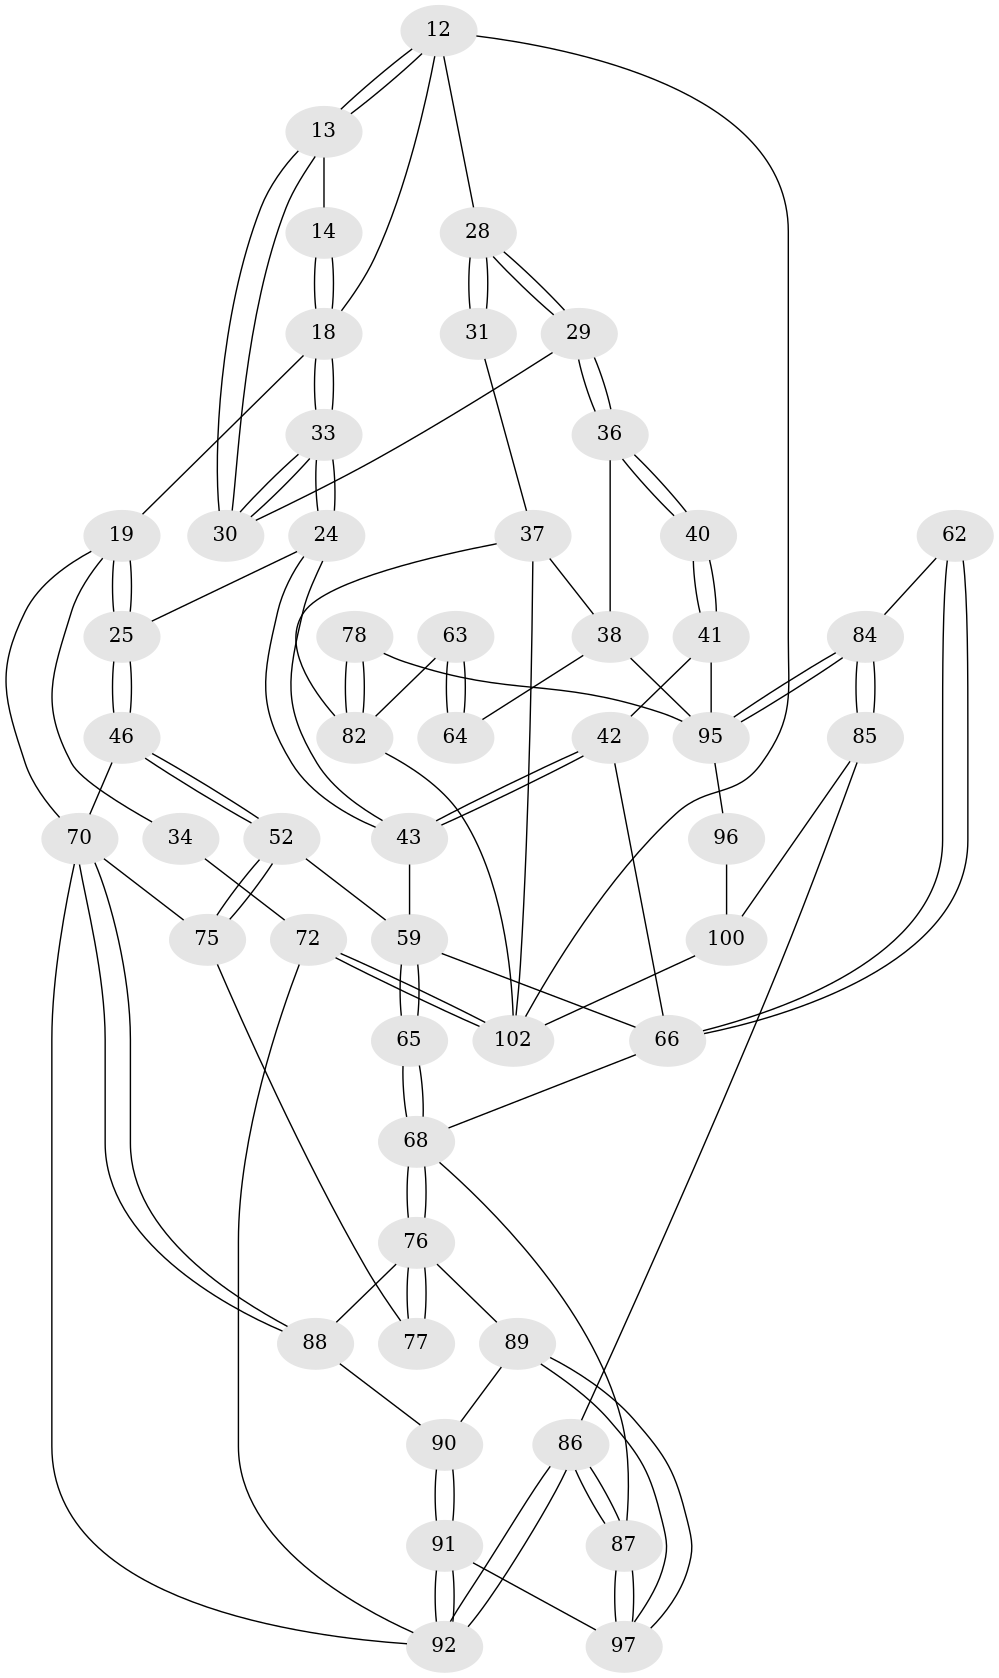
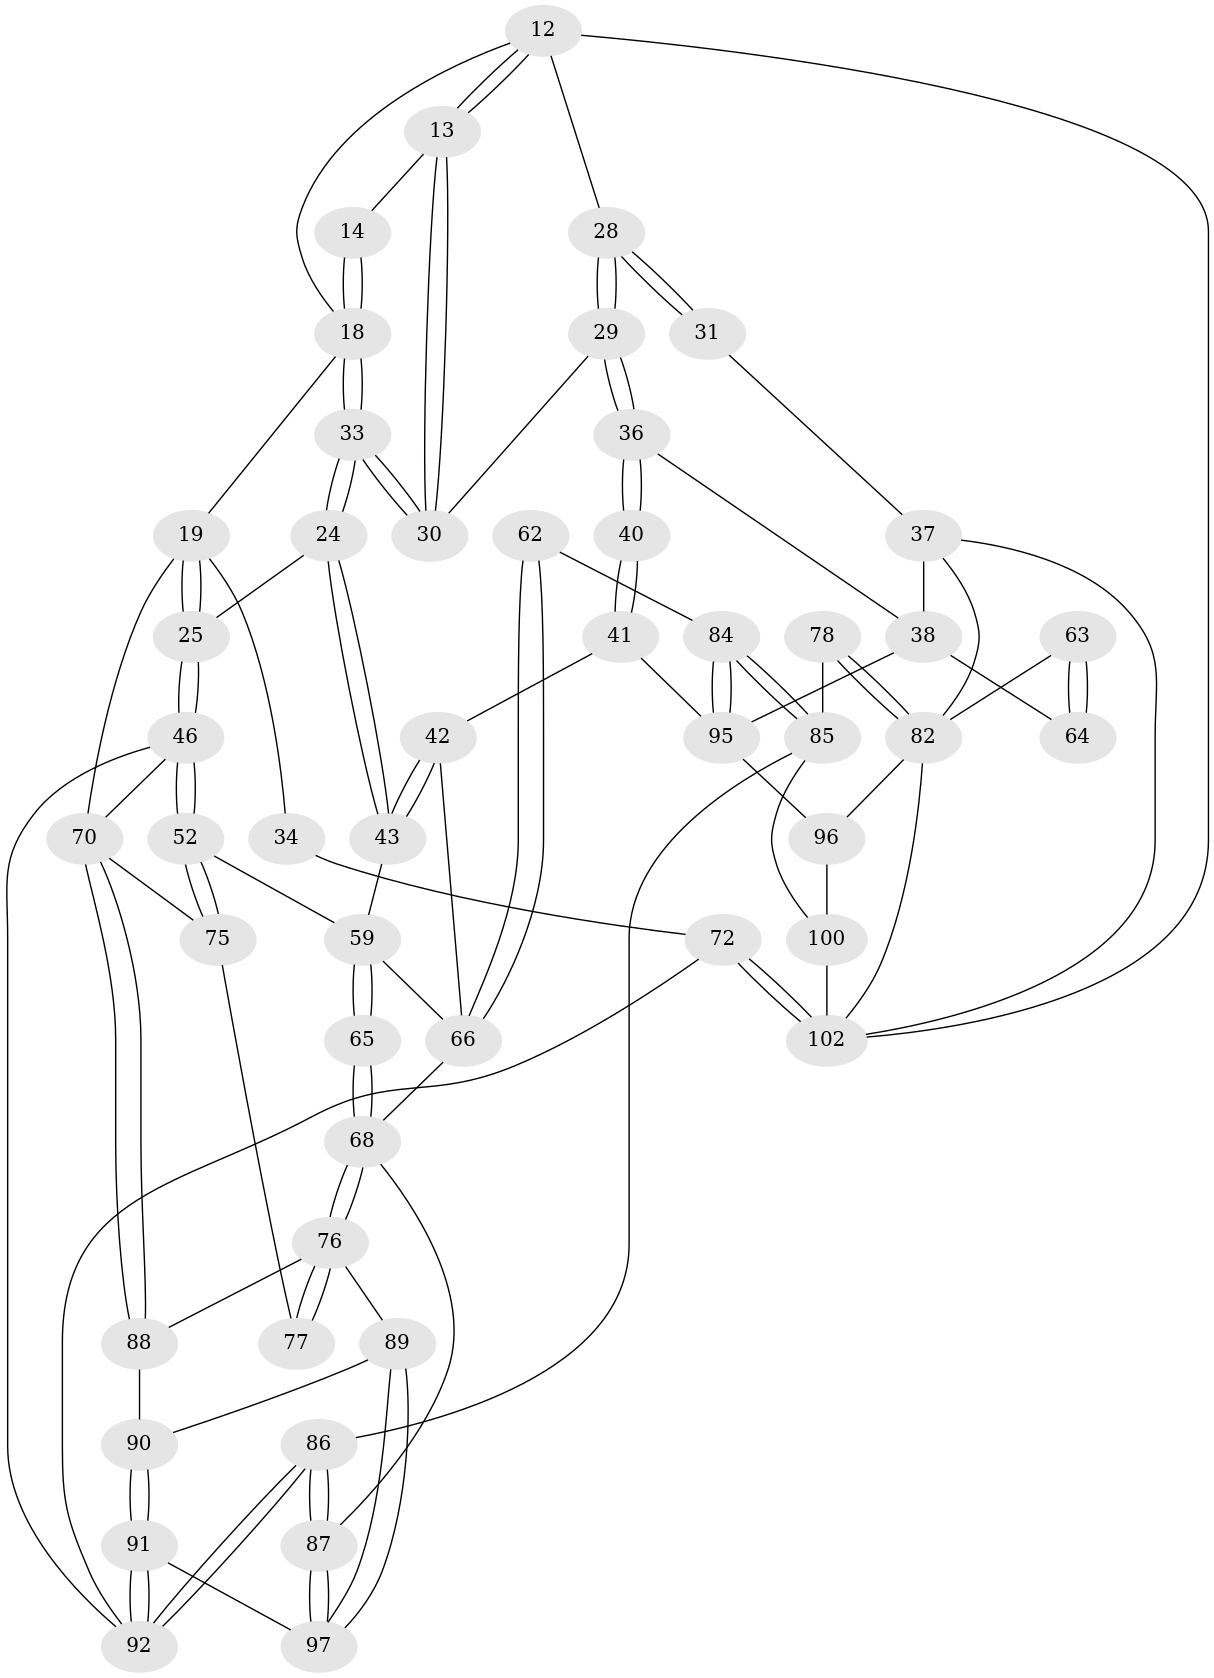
(518, 686) -> (823, 678)
none -> (875, 788)
(52, 1376) -> (8, 1167)
